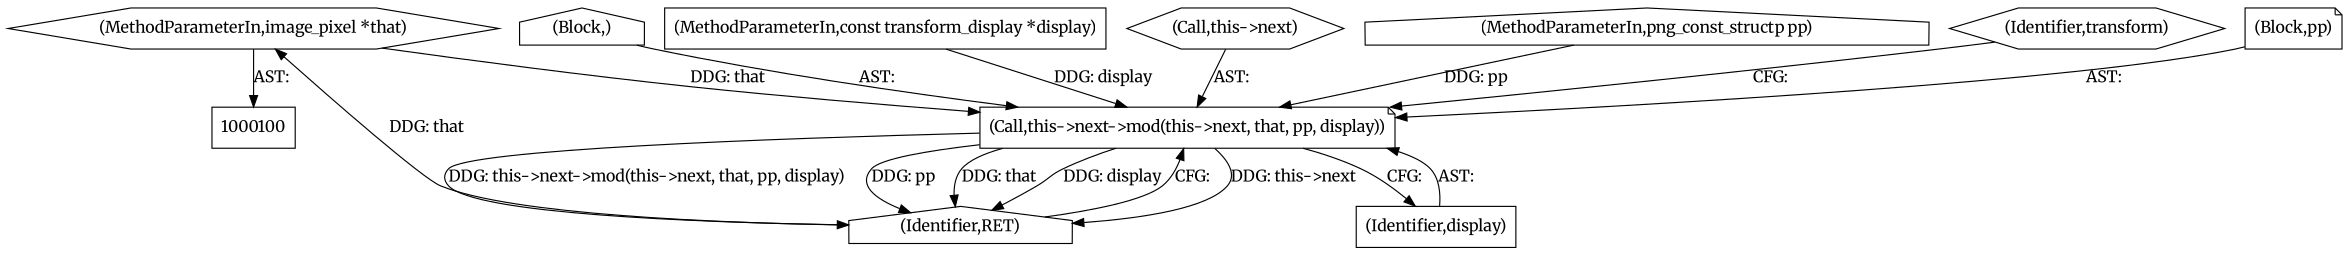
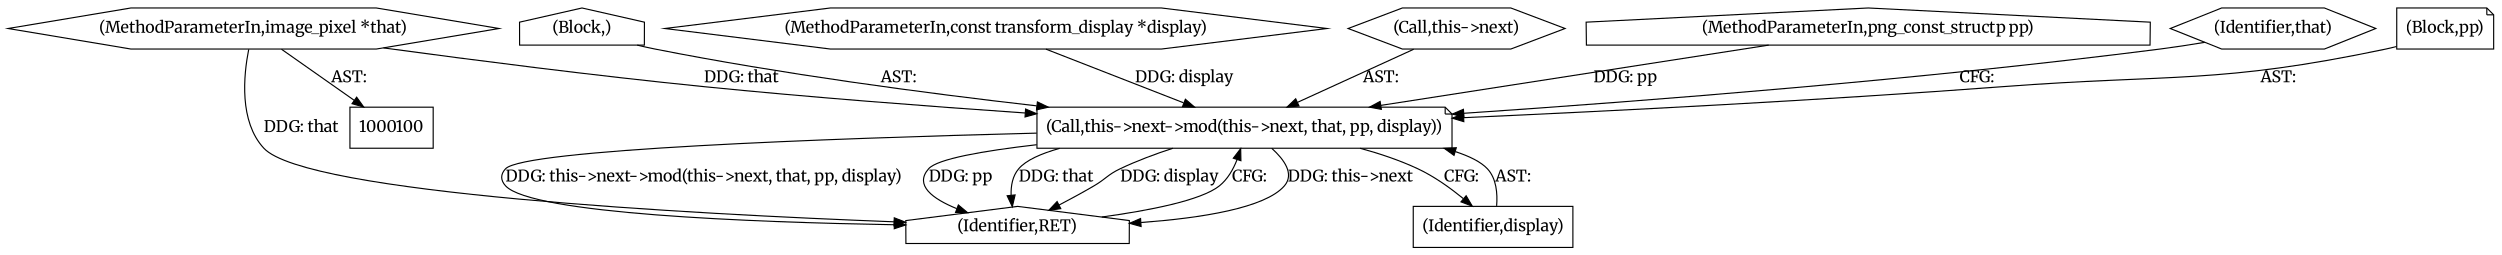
(885, 29) -> (996, 29)
(2087, 29) -> (2273, 29)
(438, 184) -> (506, 198)
